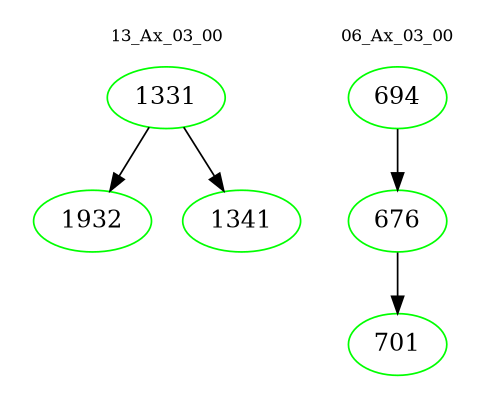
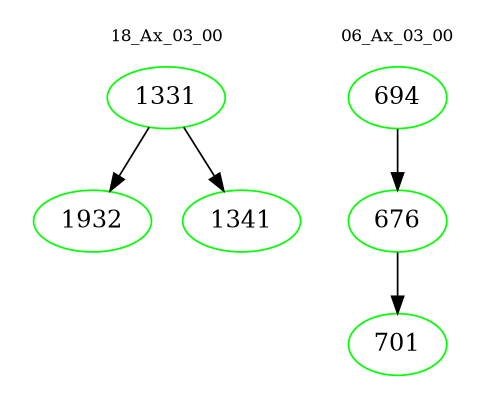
(167, 37) -> (167, 37)
